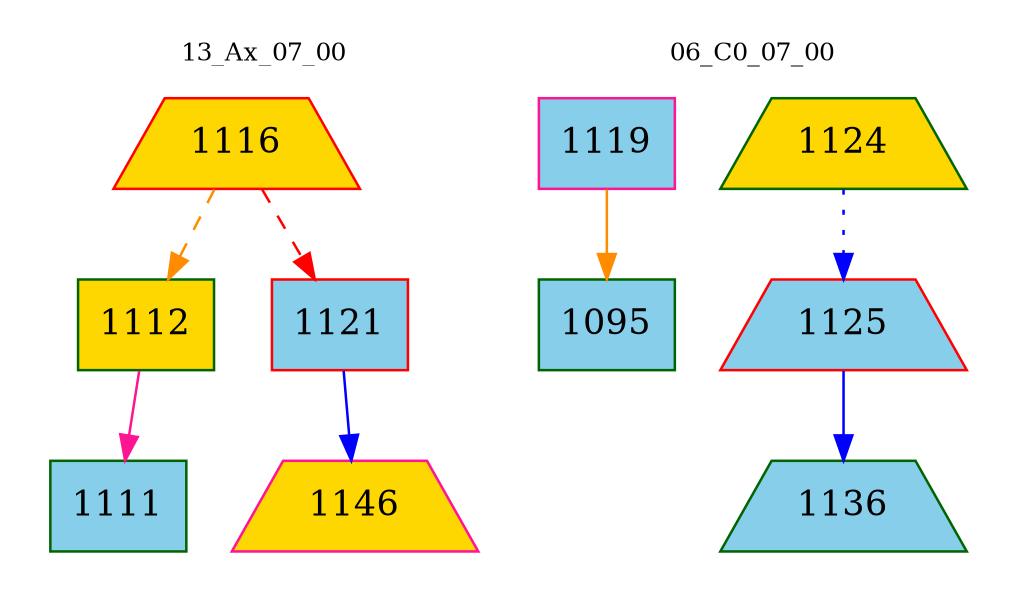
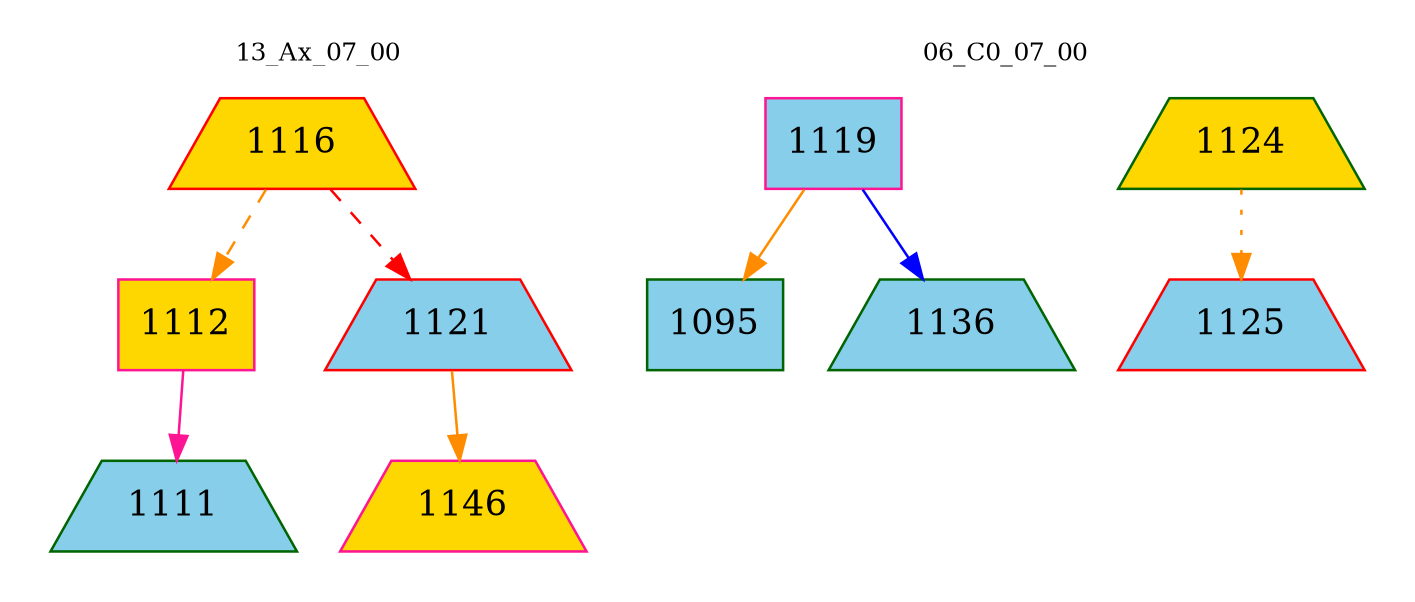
(844, 222) -> (1241, 222)
(146, 325) -> (186, 325)
(340, 325) -> (448, 325)
(346, 403) -> (455, 403)
(844, 403) -> (886, 224)
(118, 506) -> (174, 506)
